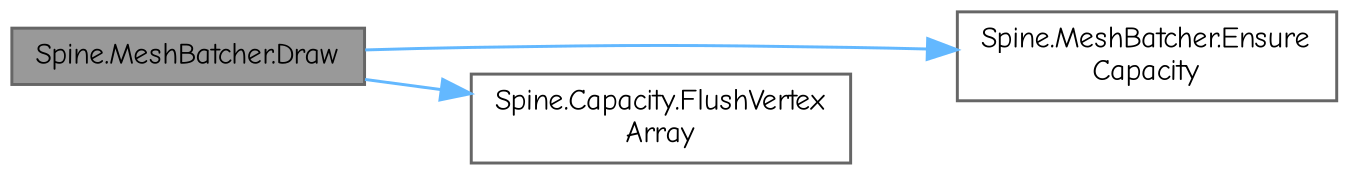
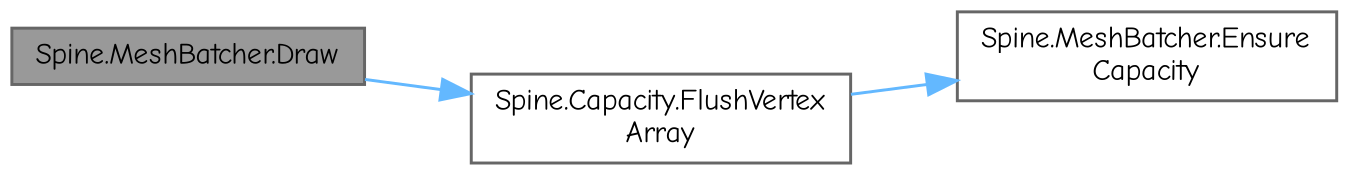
(646, 46) -> (889, 89)
